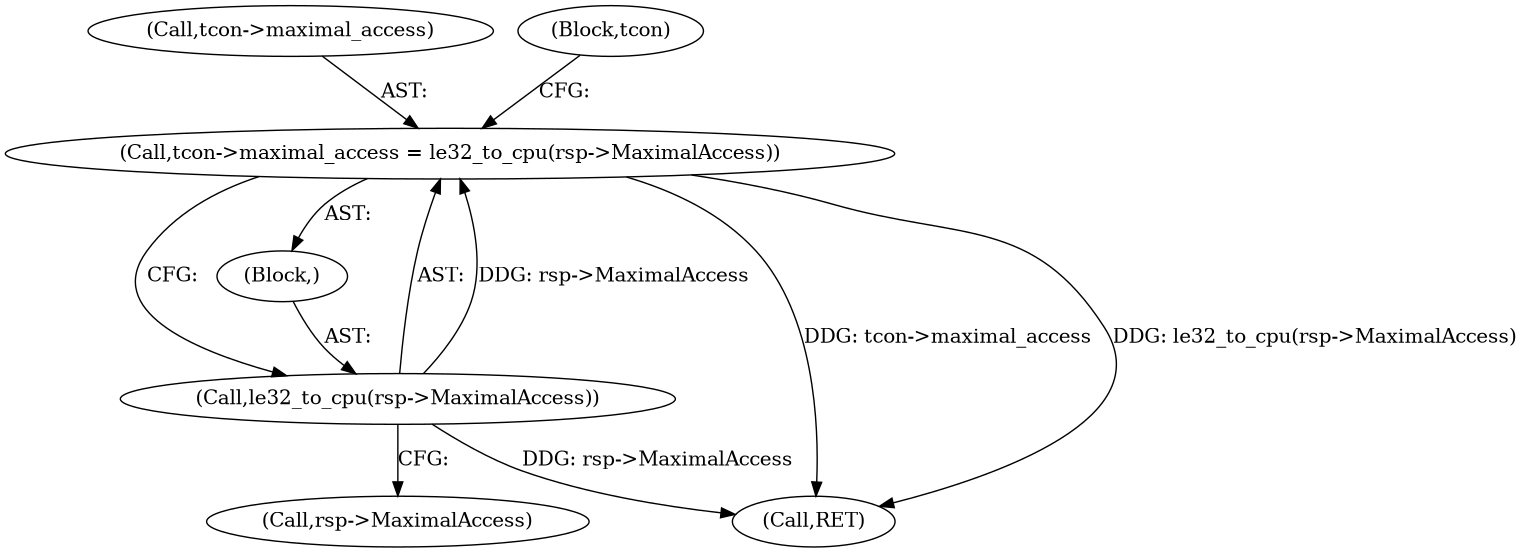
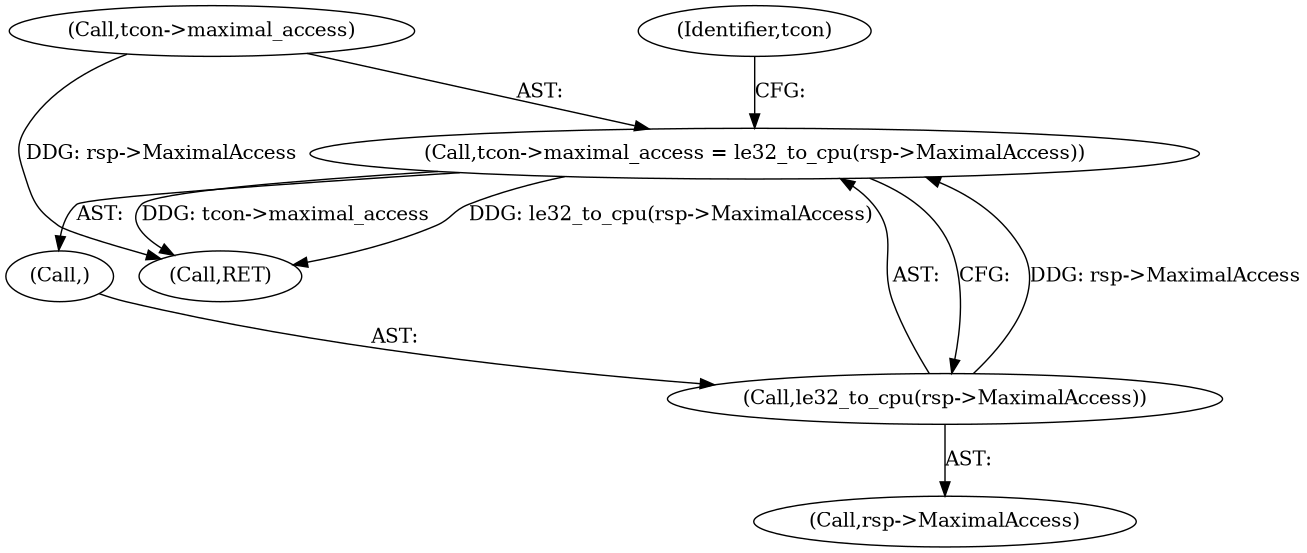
(611, 31) -> (755, 31)
(282, 276) -> (60, 276)
(427, 460) -> (972, 460)
(571, 486) -> (22, 165)
